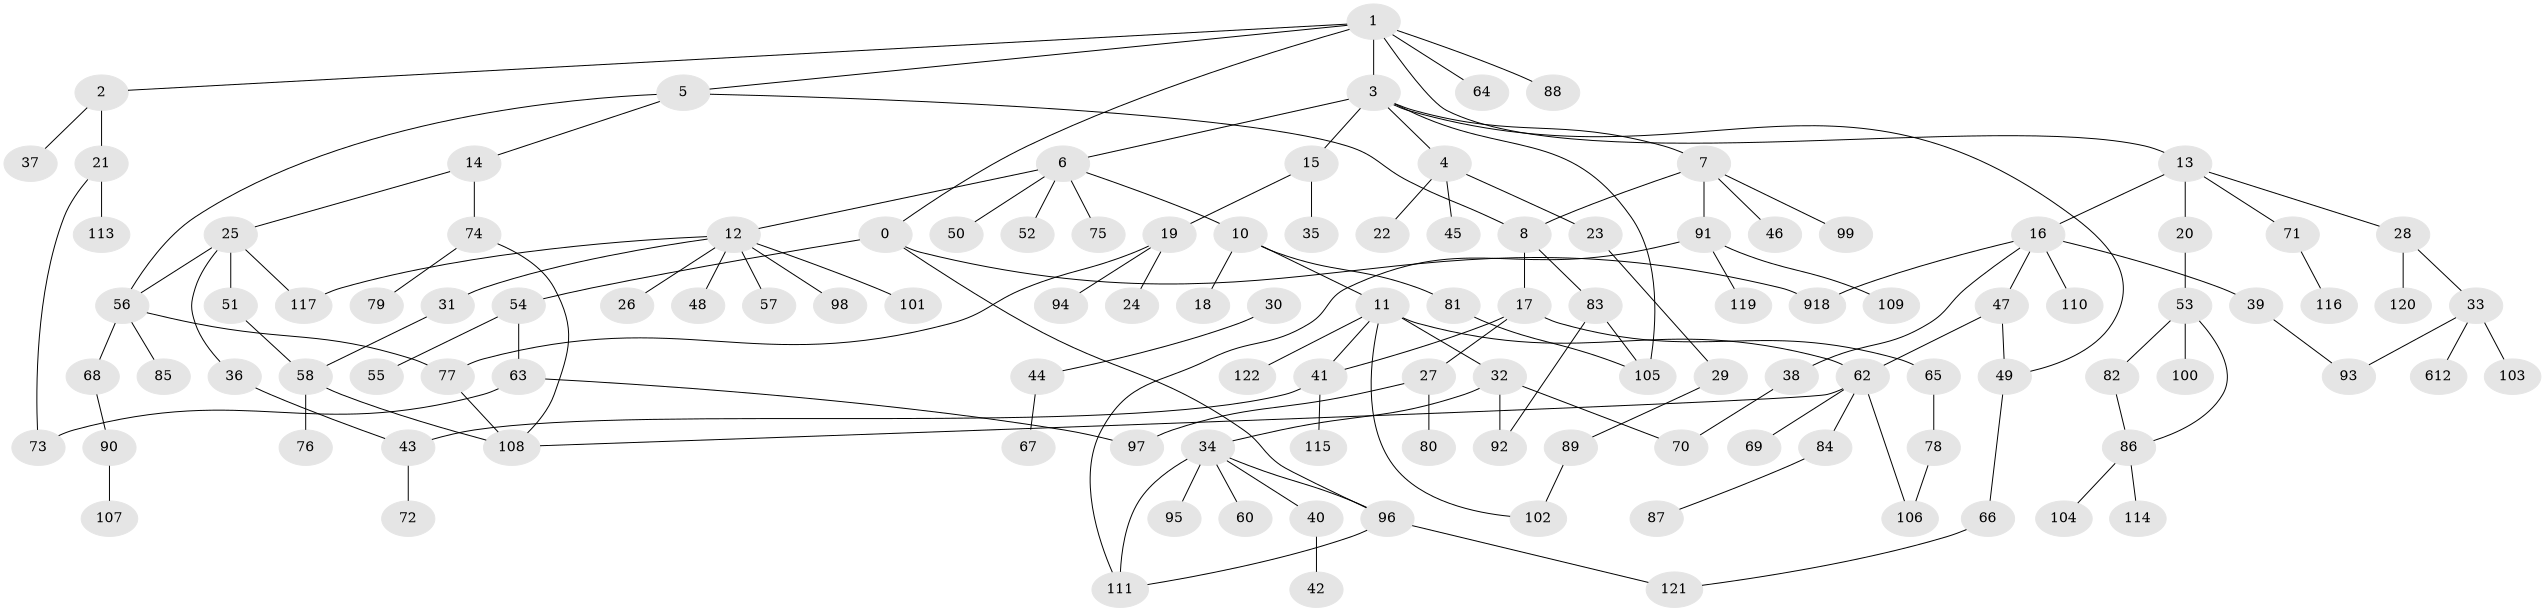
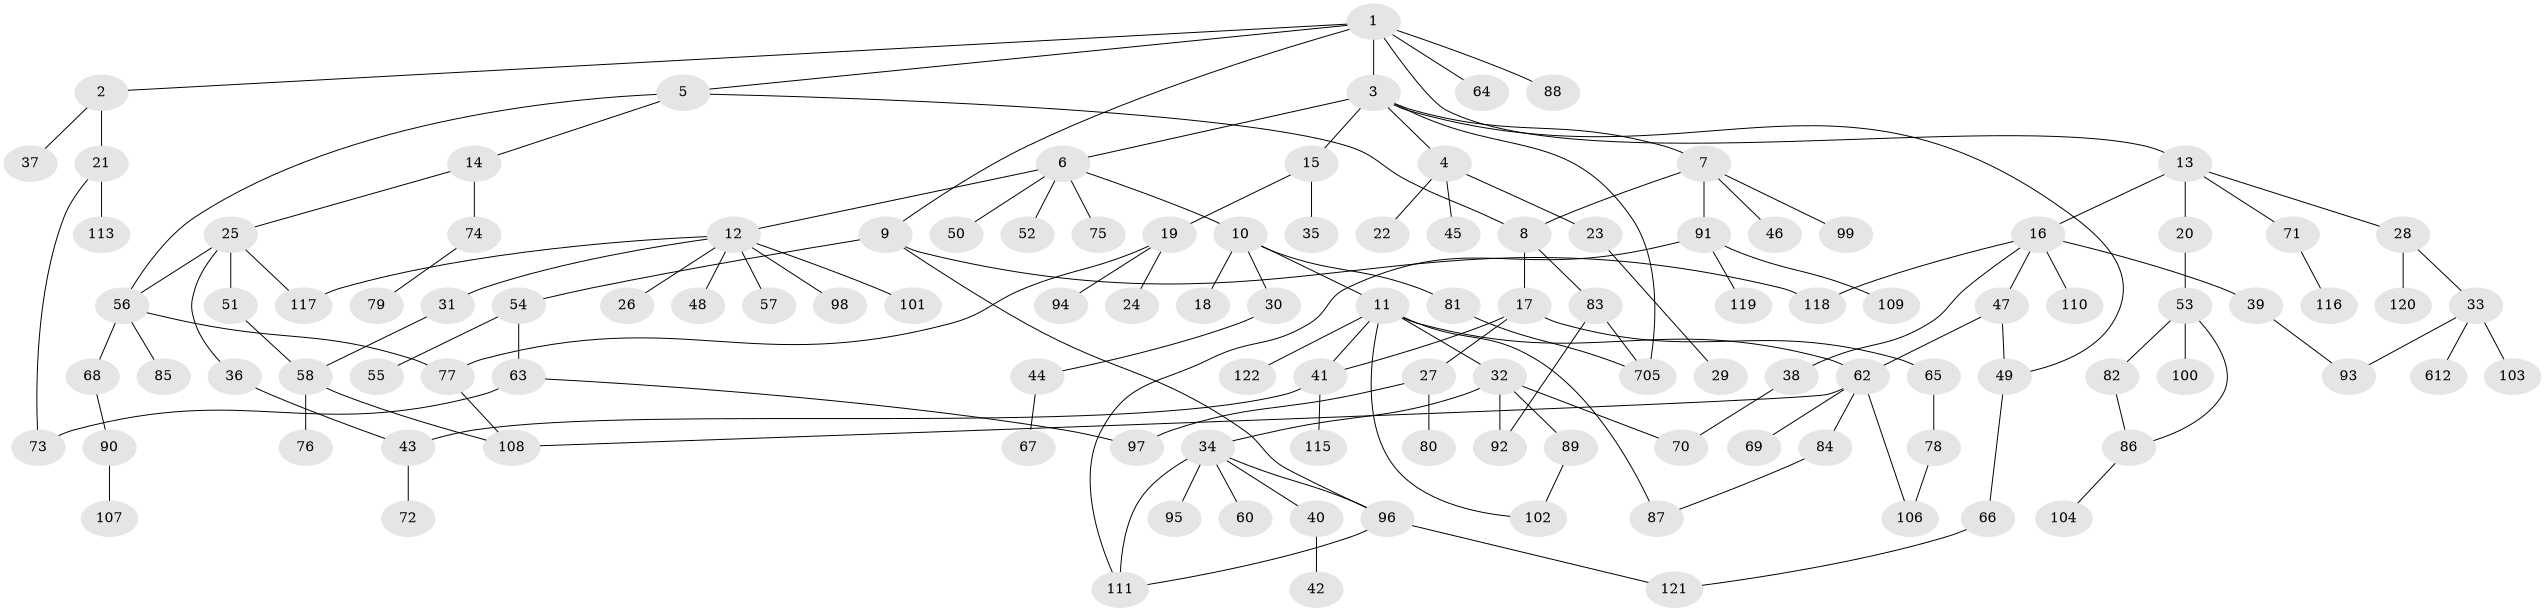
(886, 235) -> (886, 235)
none -> (1257, 270)
(1817, 306) -> (1817, 306)
(568, 328) -> none
none -> (1560, 377)
(1648, 377) -> (1648, 377)
(1646, 412) -> (1538, 415)
(2138, 519) -> none
